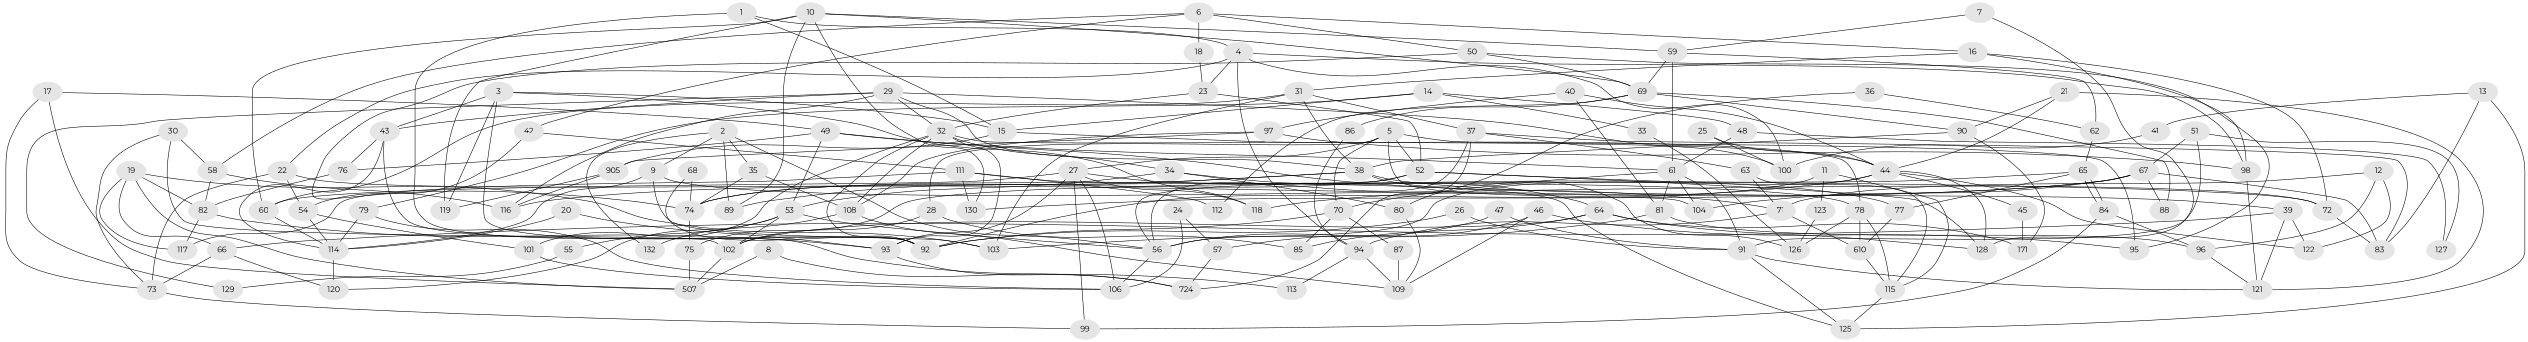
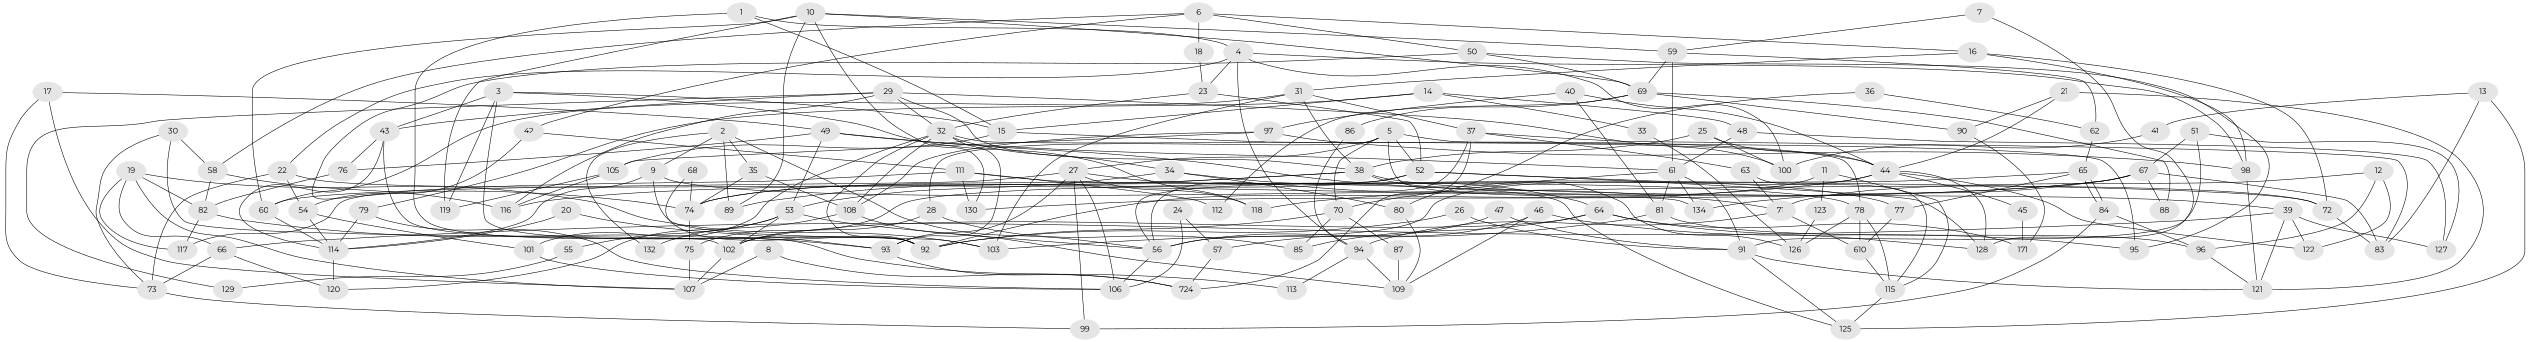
(1588, 150) -> (1555, 151)
(613, 171) -> (613, 171)
(1699, 211) -> (1699, 211)
none -> (2347, 231)
(690, 290) -> (690, 290)
